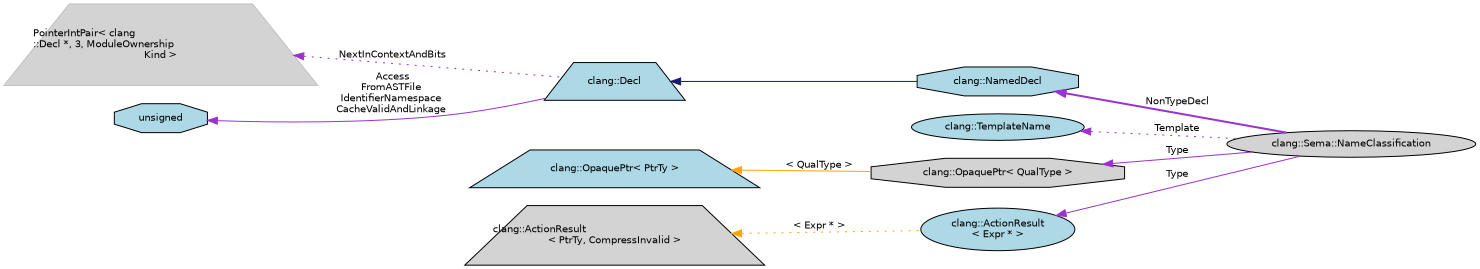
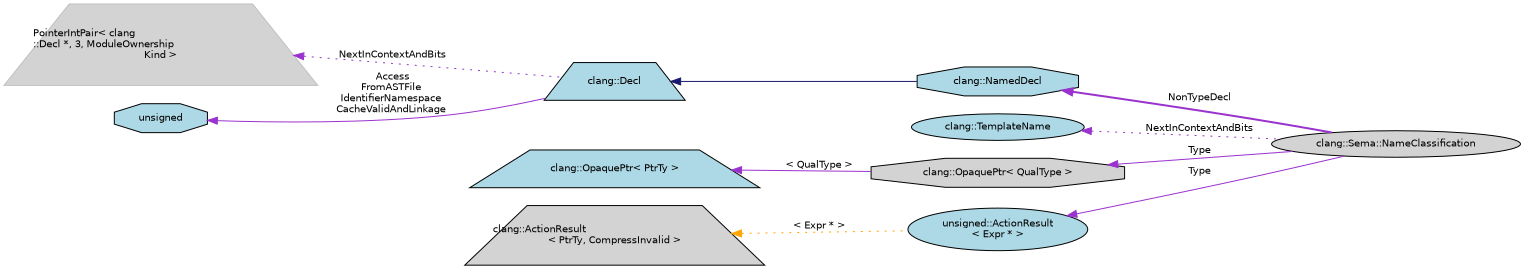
(1176, 129) -> (1198, 129)
(806, 171) -> (806, 171)
(998, 229) -> (998, 229)
